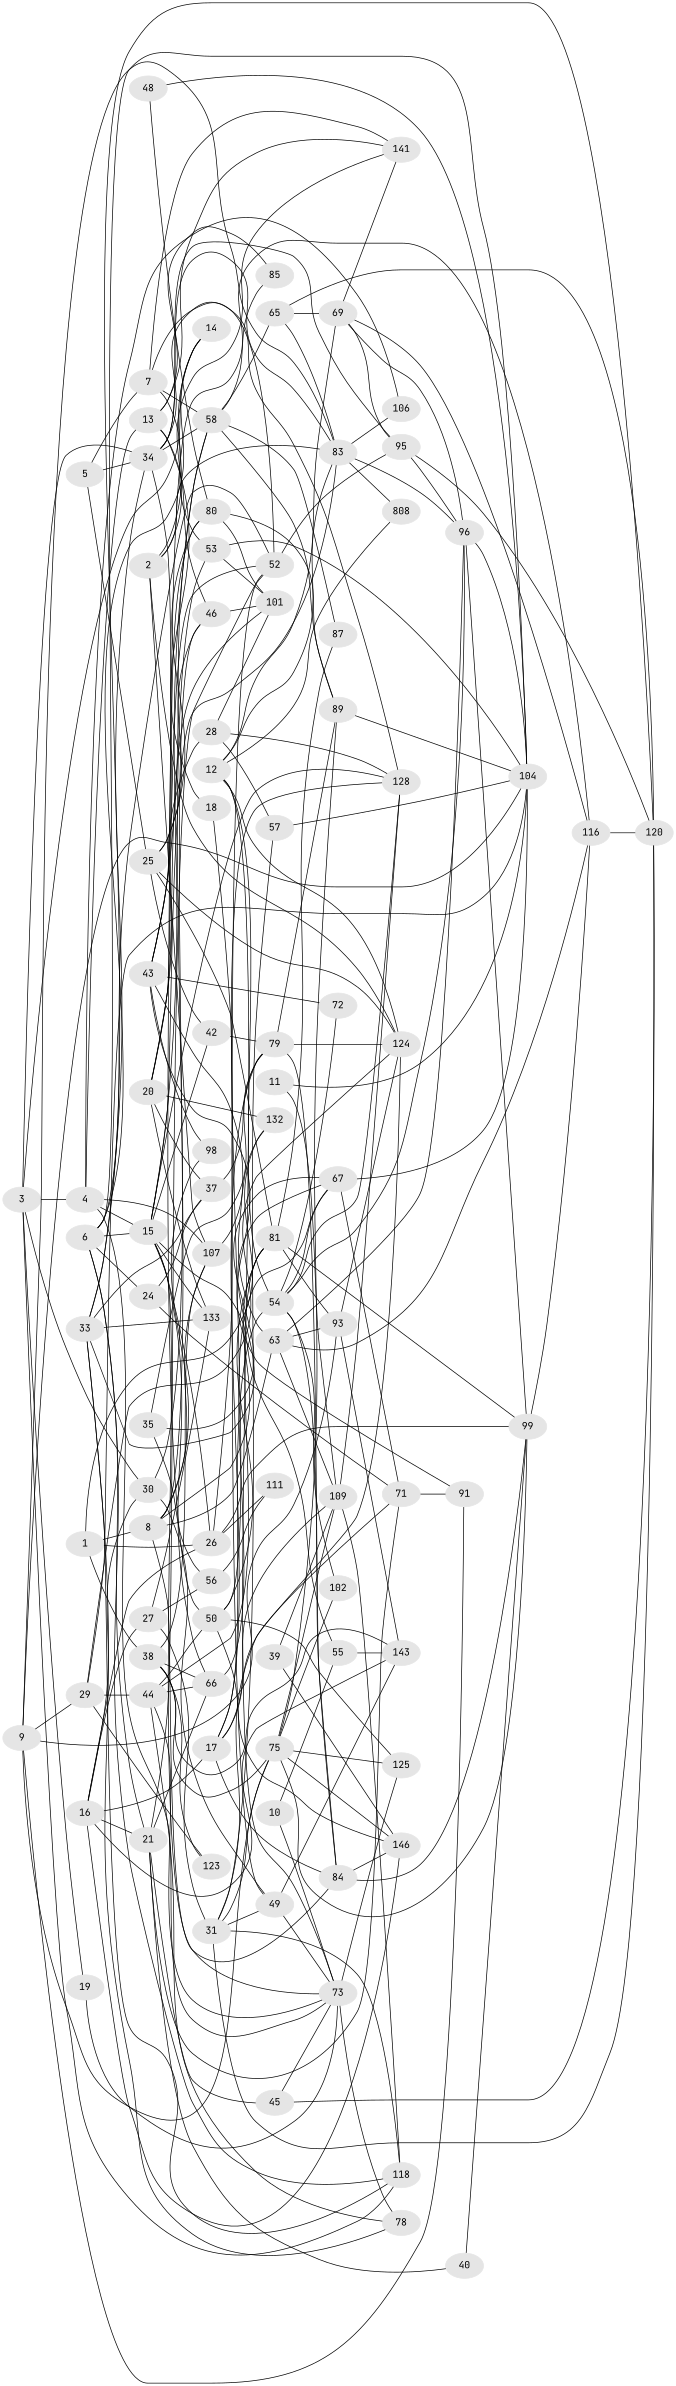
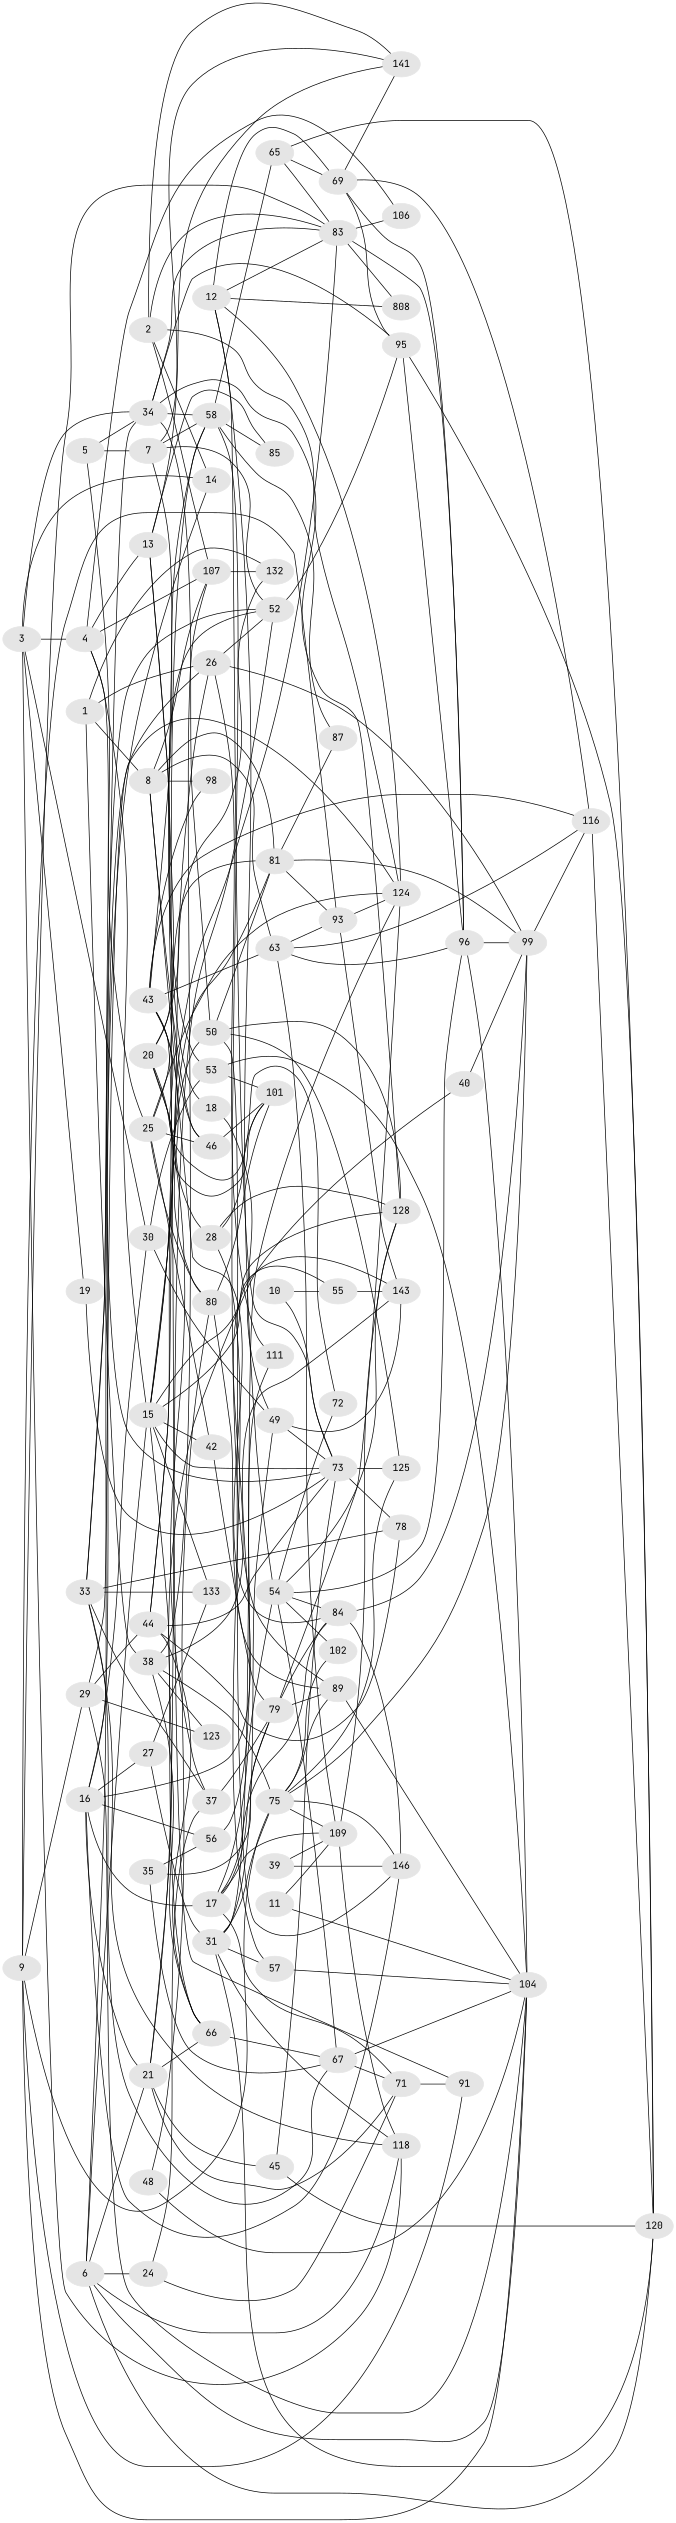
(174, 1207) -> none
(180, 1600) -> (148, 1819)
